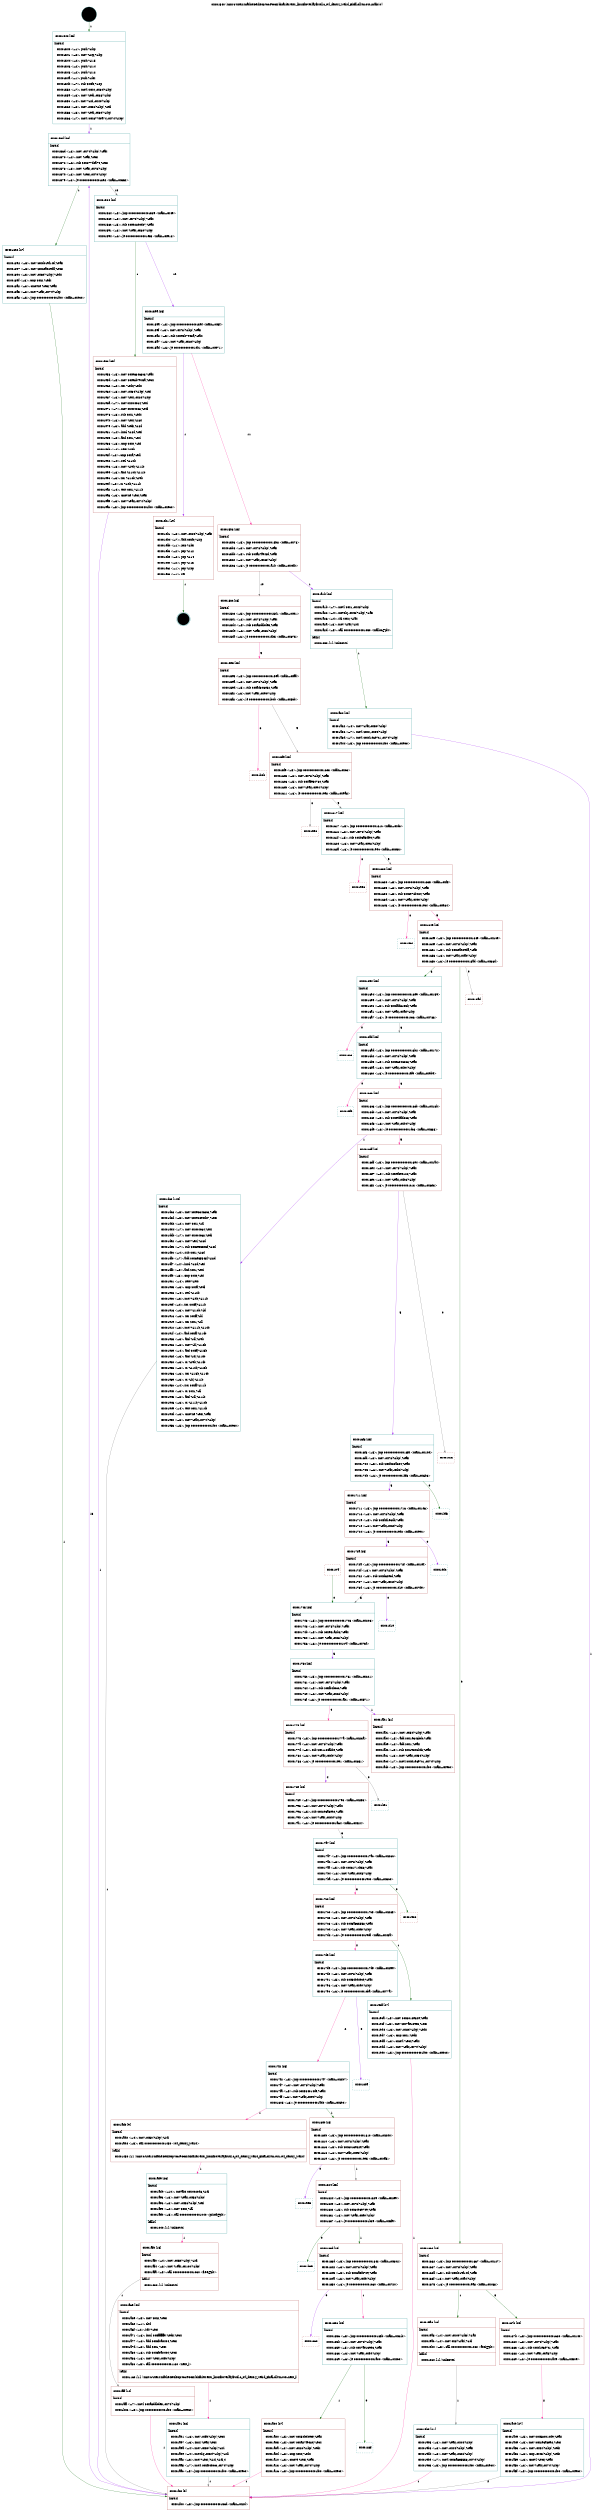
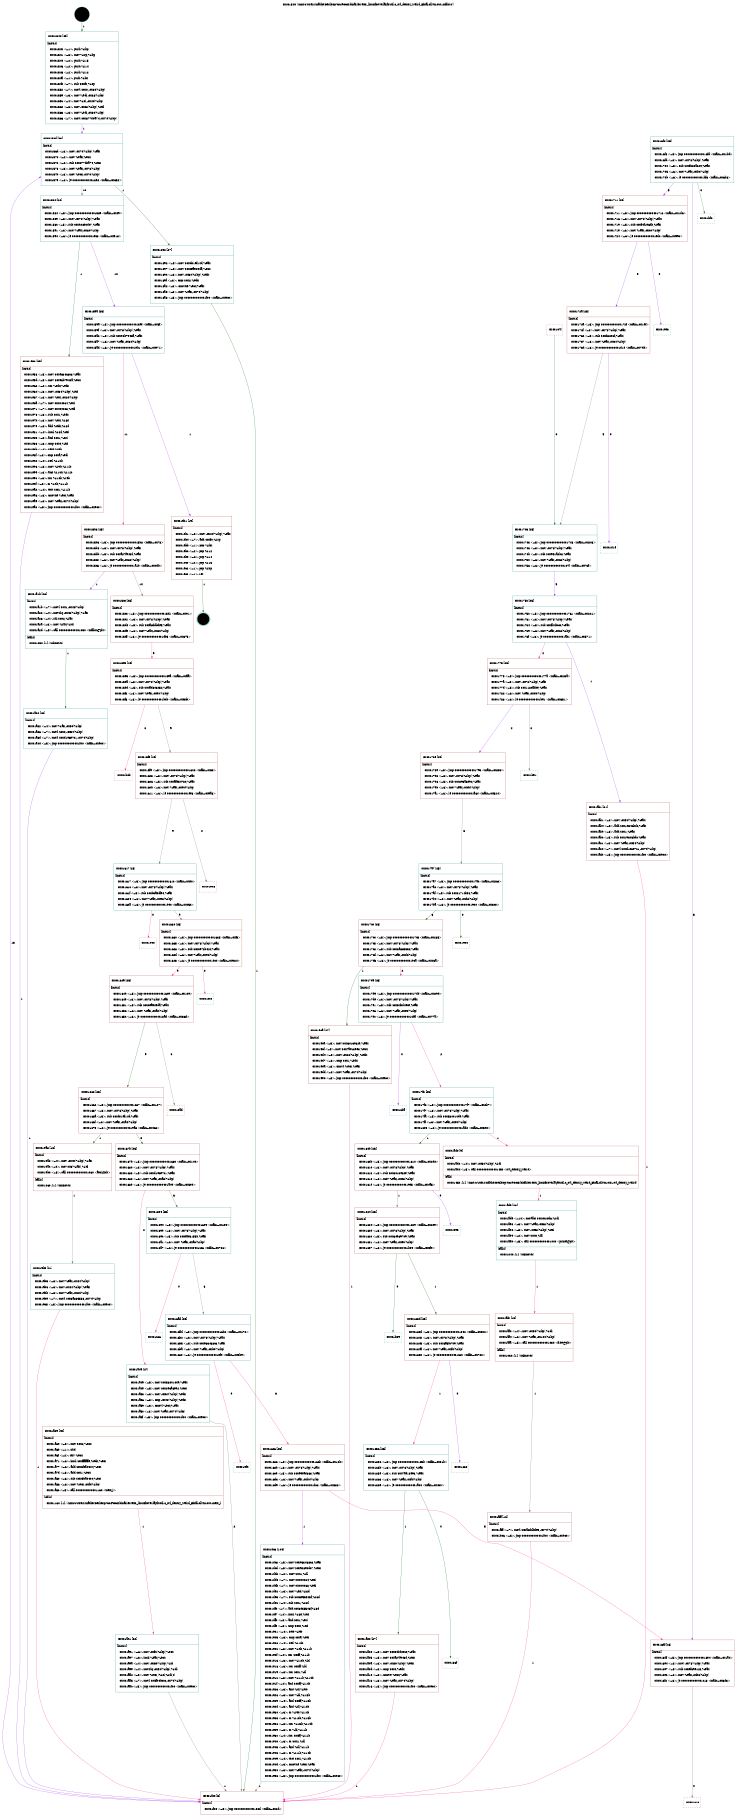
(430, 971) -> (173, 1198)
(396, 1312) -> (692, 910)
none -> (645, 1474)
(355, 1889) -> (432, 914)
(409, 2029) -> (350, 1055)
